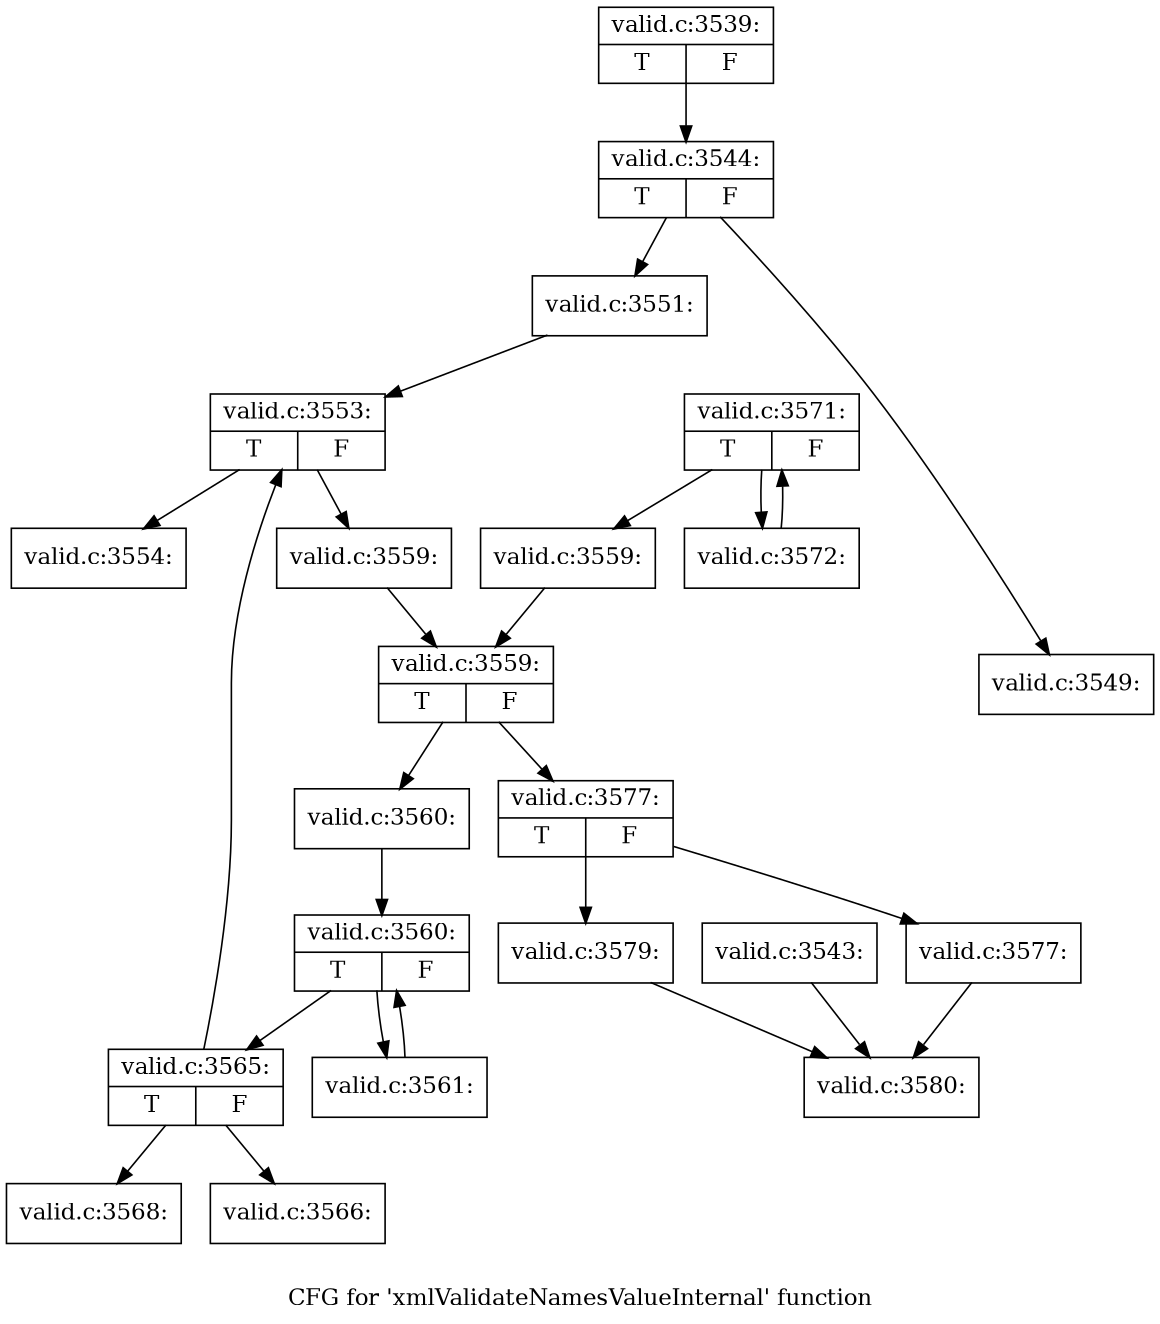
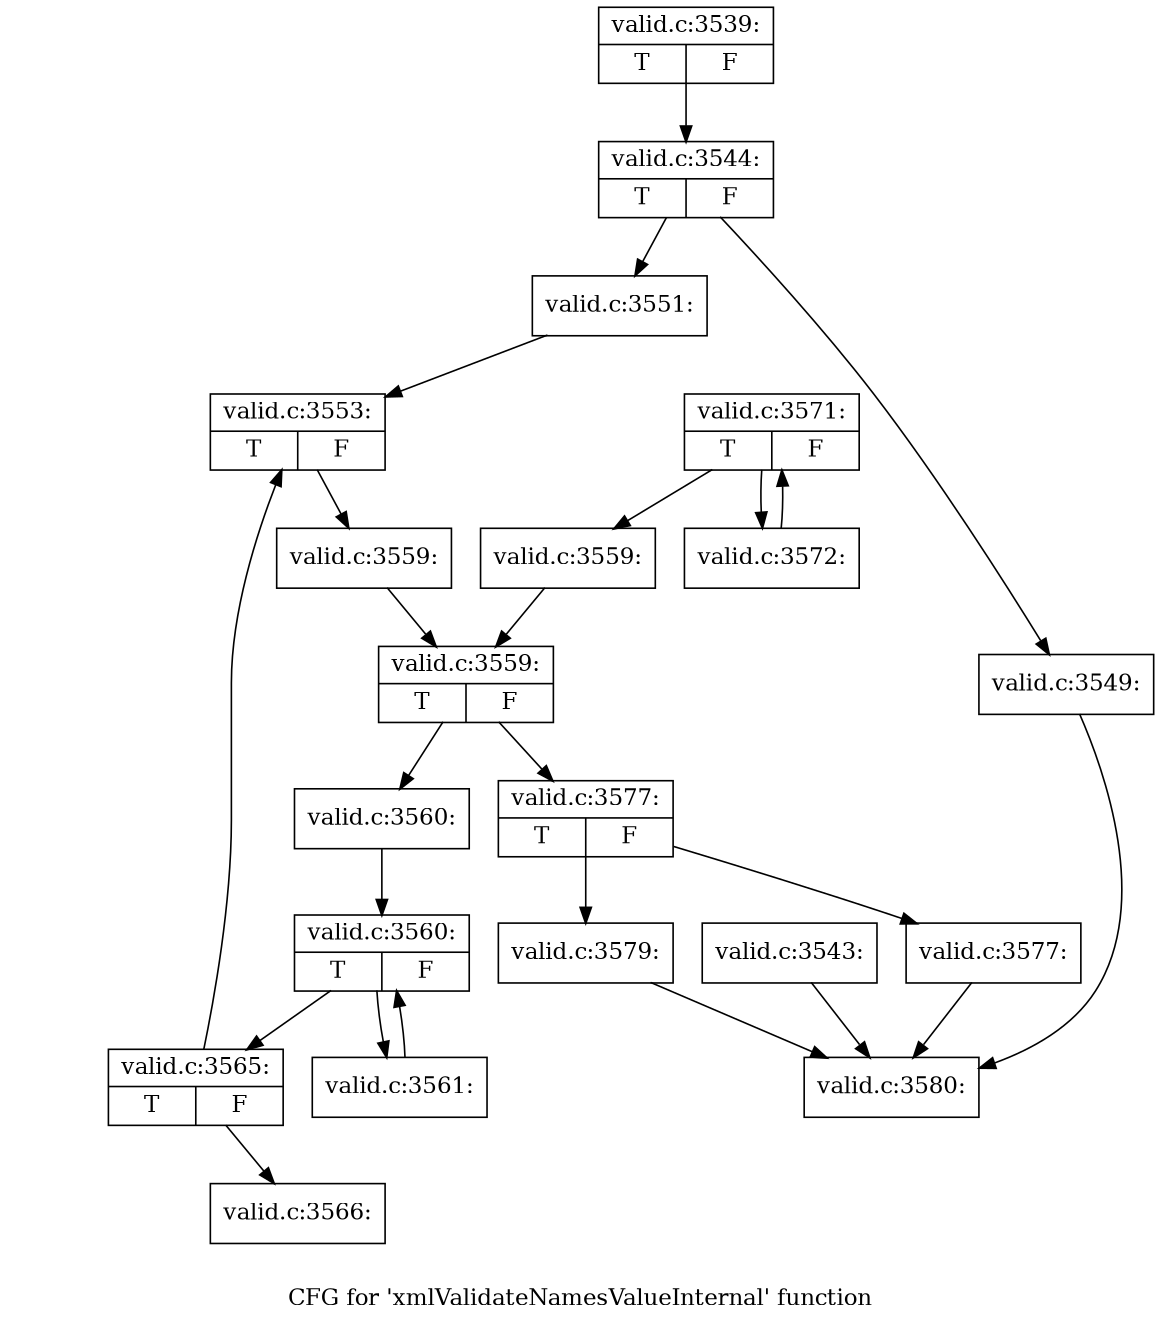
(99, 558) -> none
none -> (1120, 915)
(94, 1214) -> none
